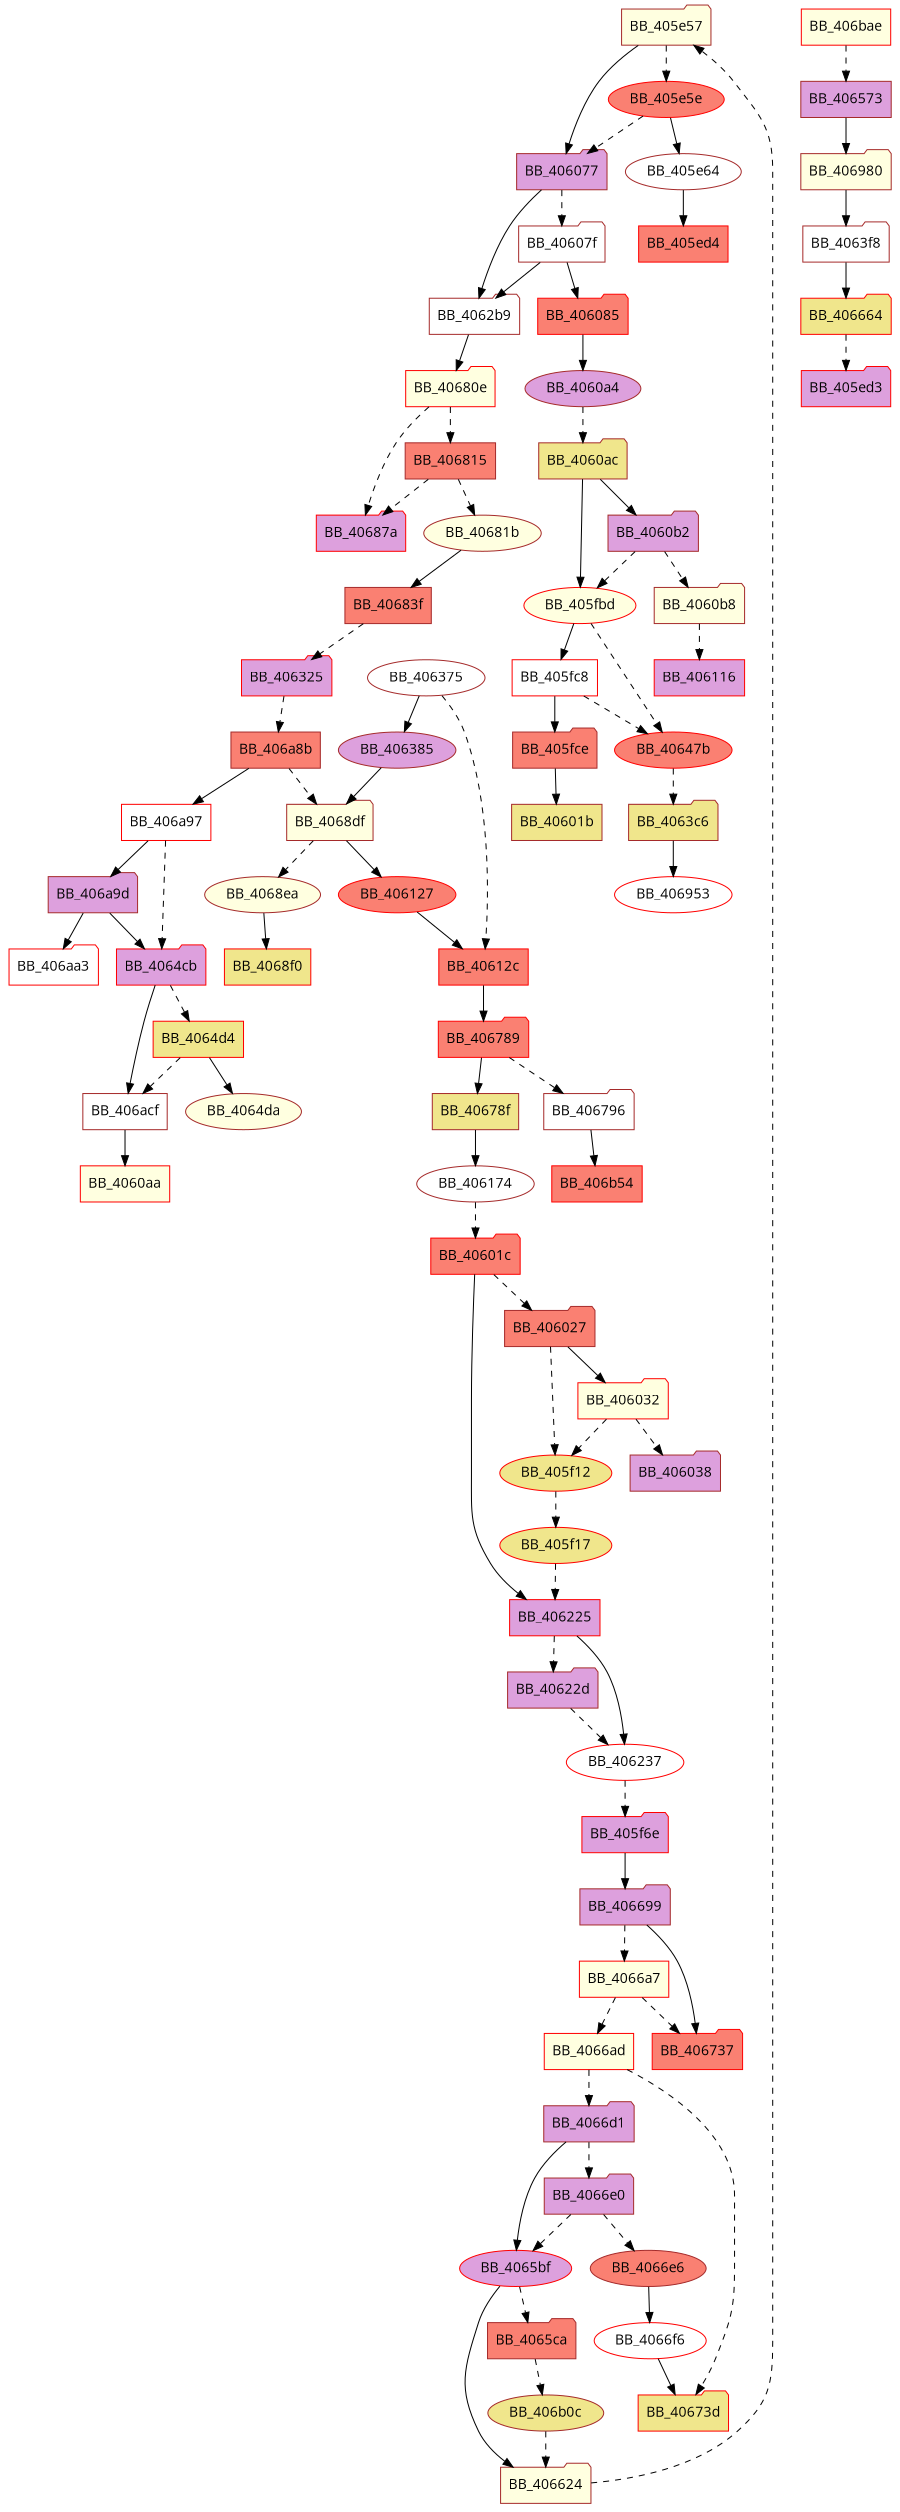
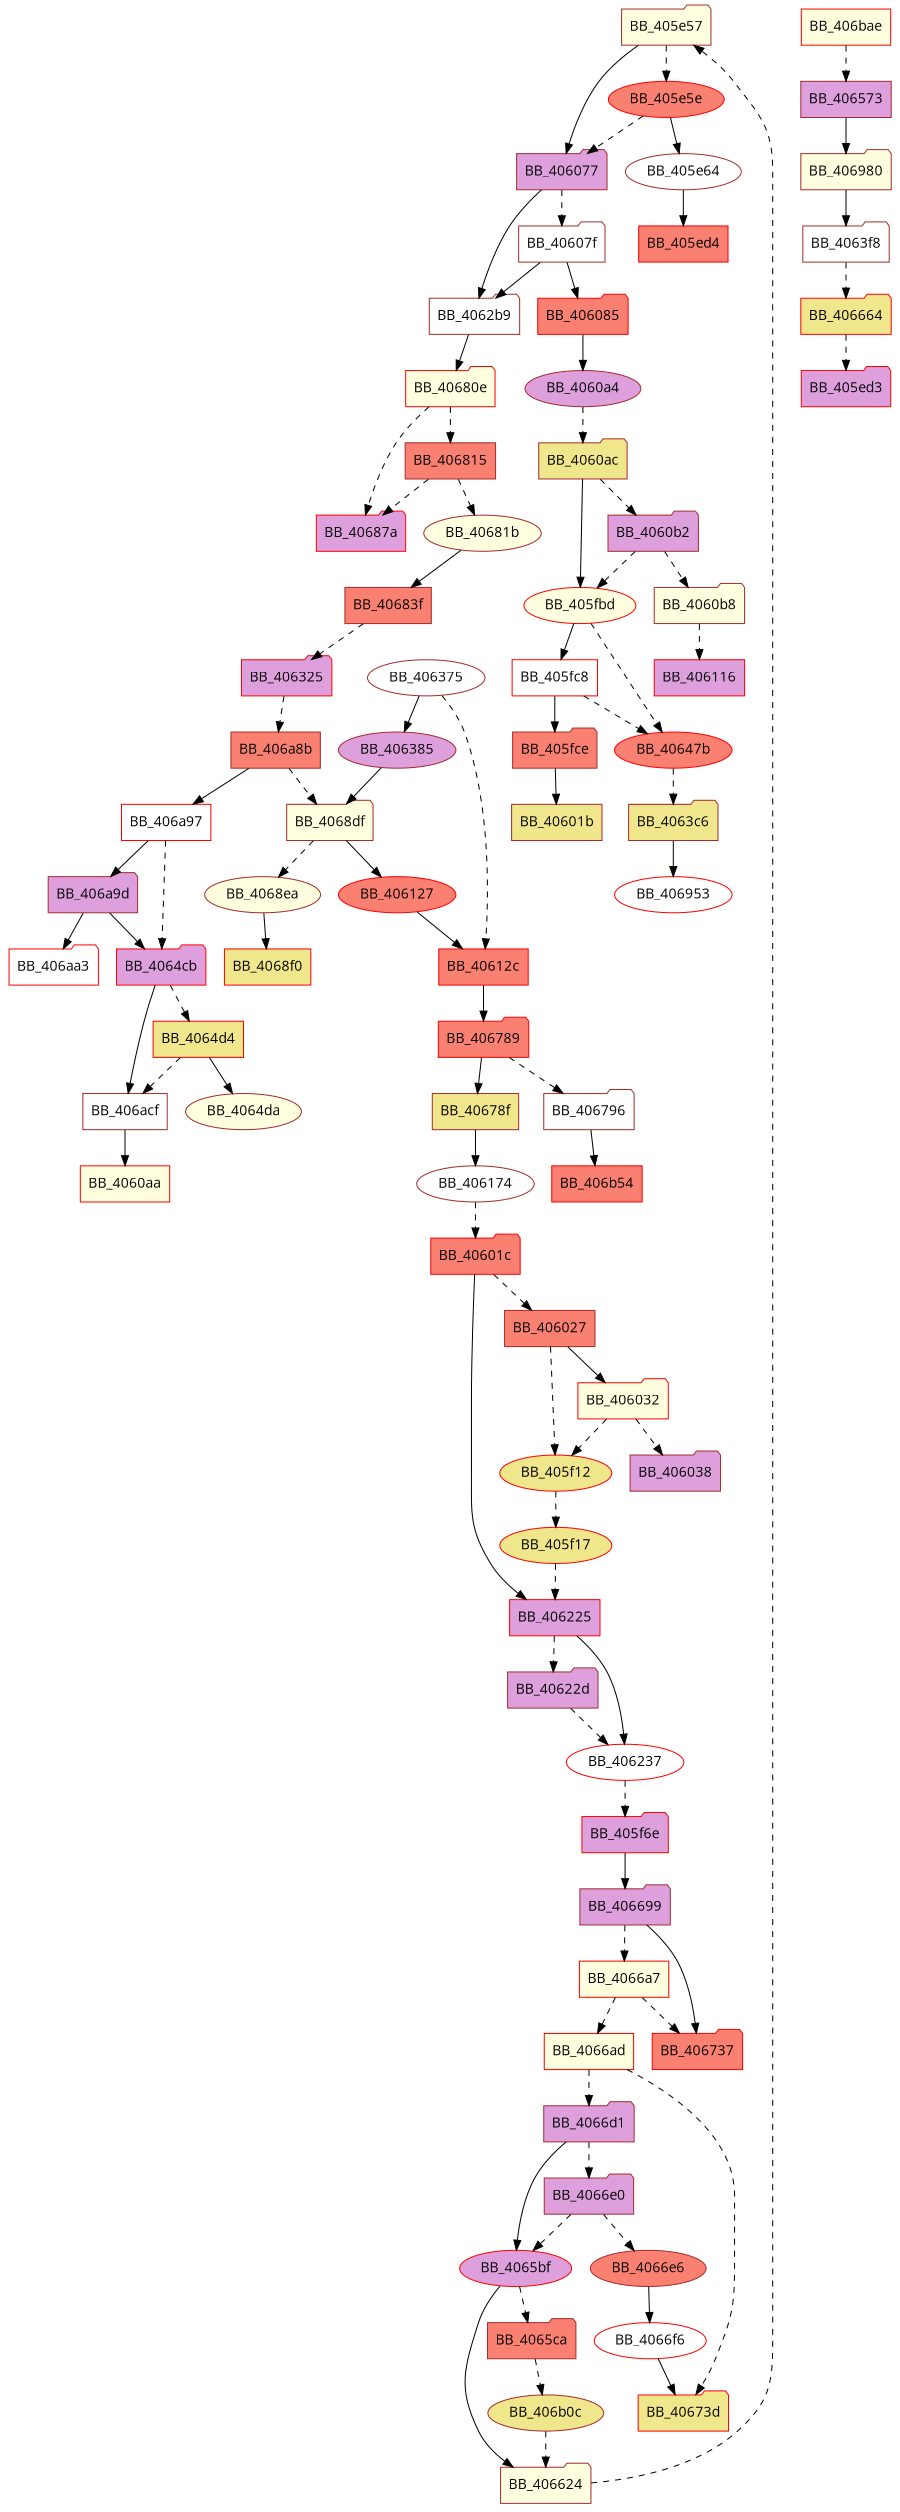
(846, 275) -> (846, 275)
(615, 494) -> (615, 494)
(550, 1329) -> (550, 1329)
